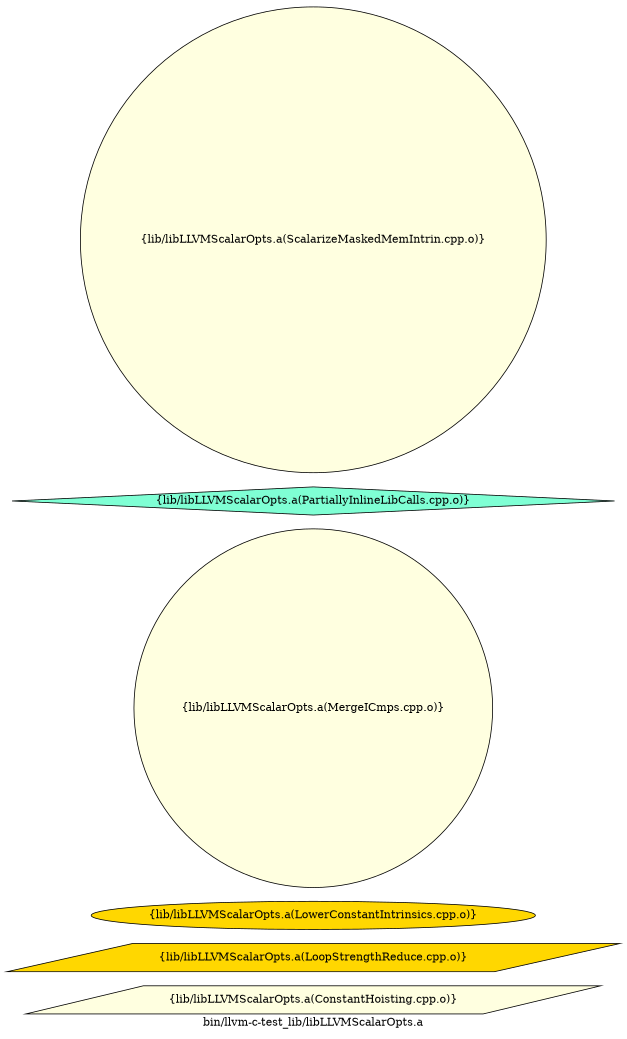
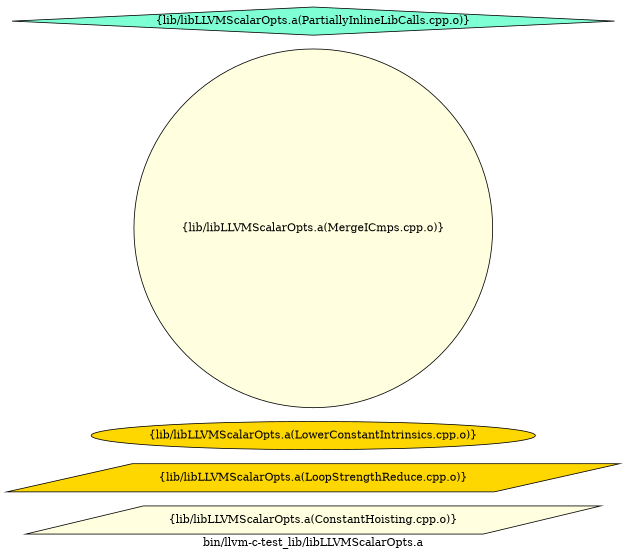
(313, 240) -> none
